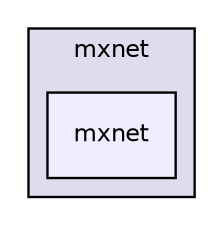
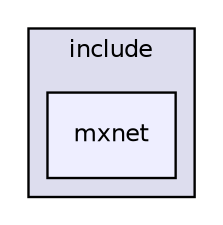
(112, 51) -> (112, 51)
